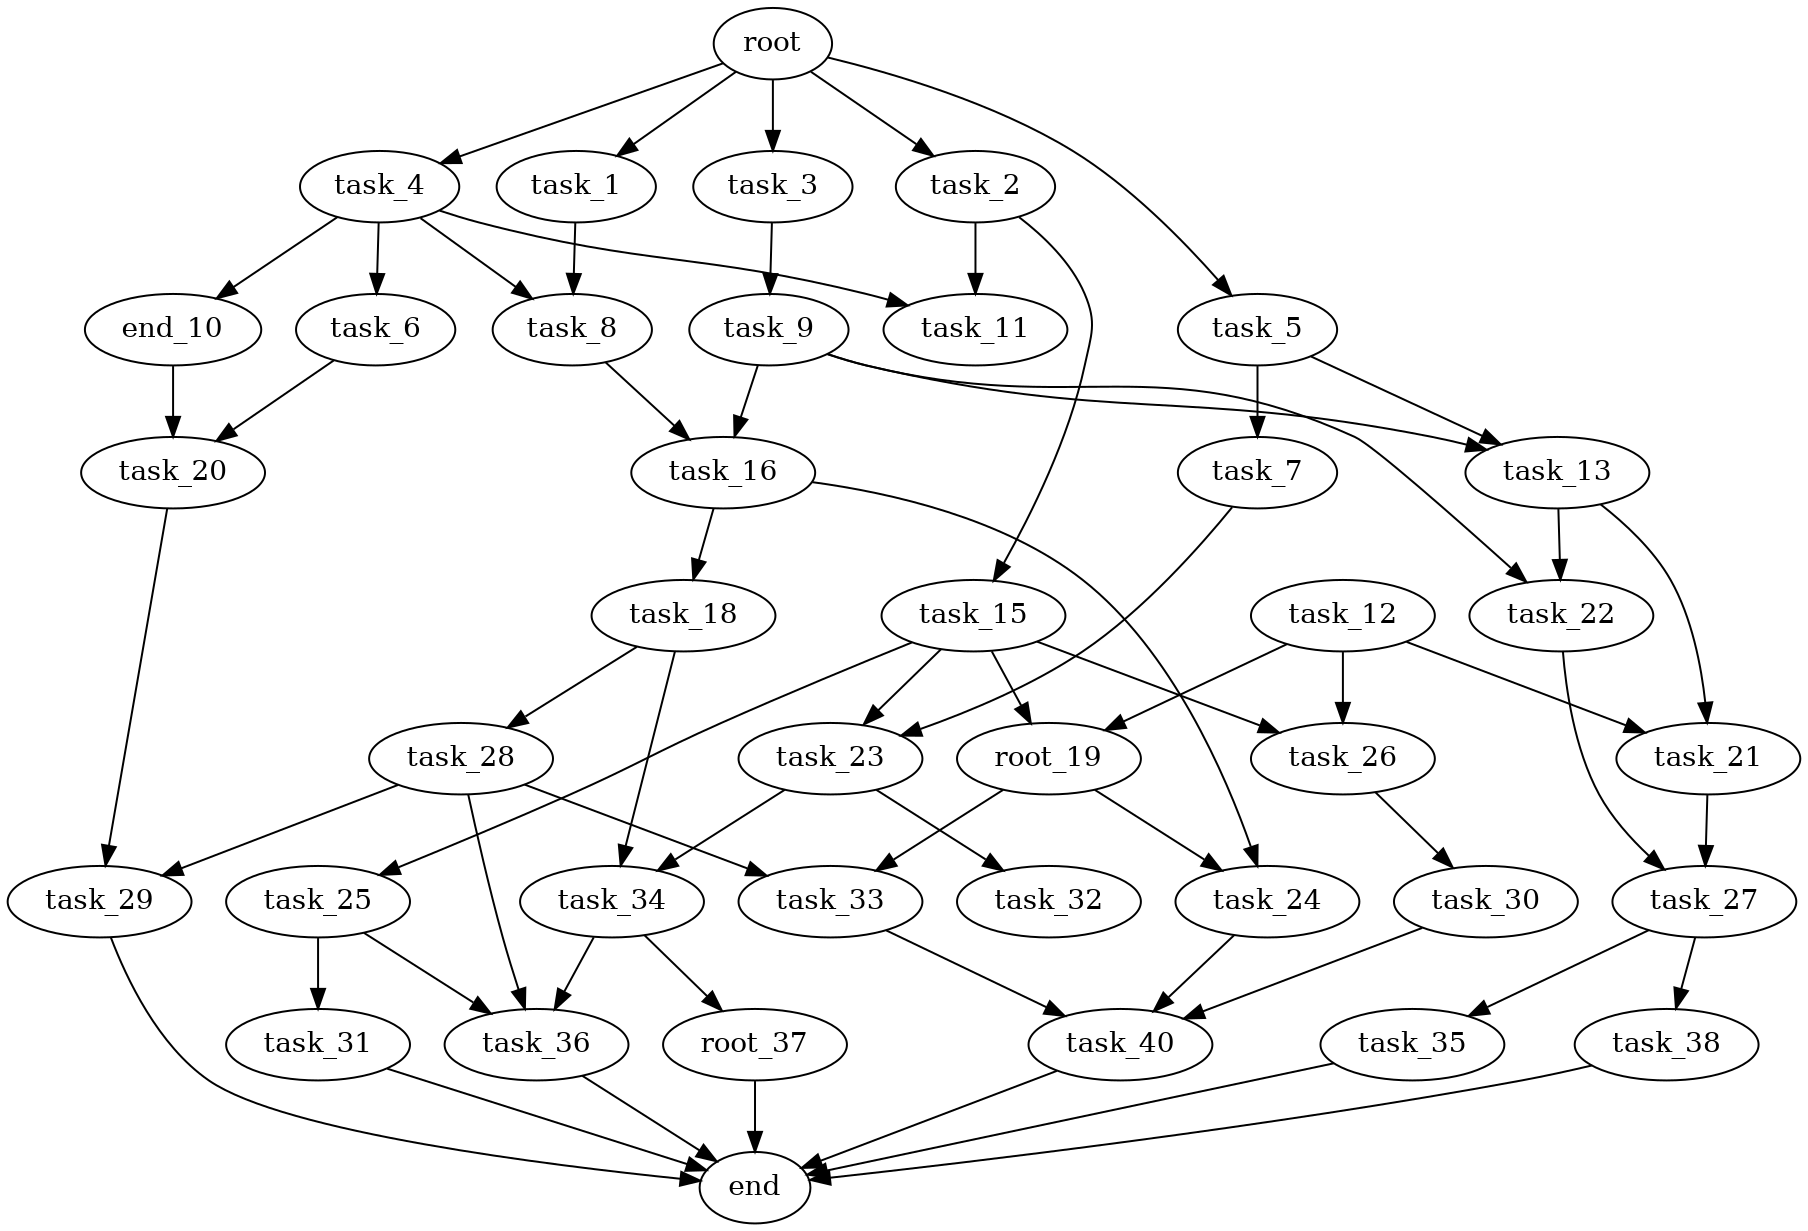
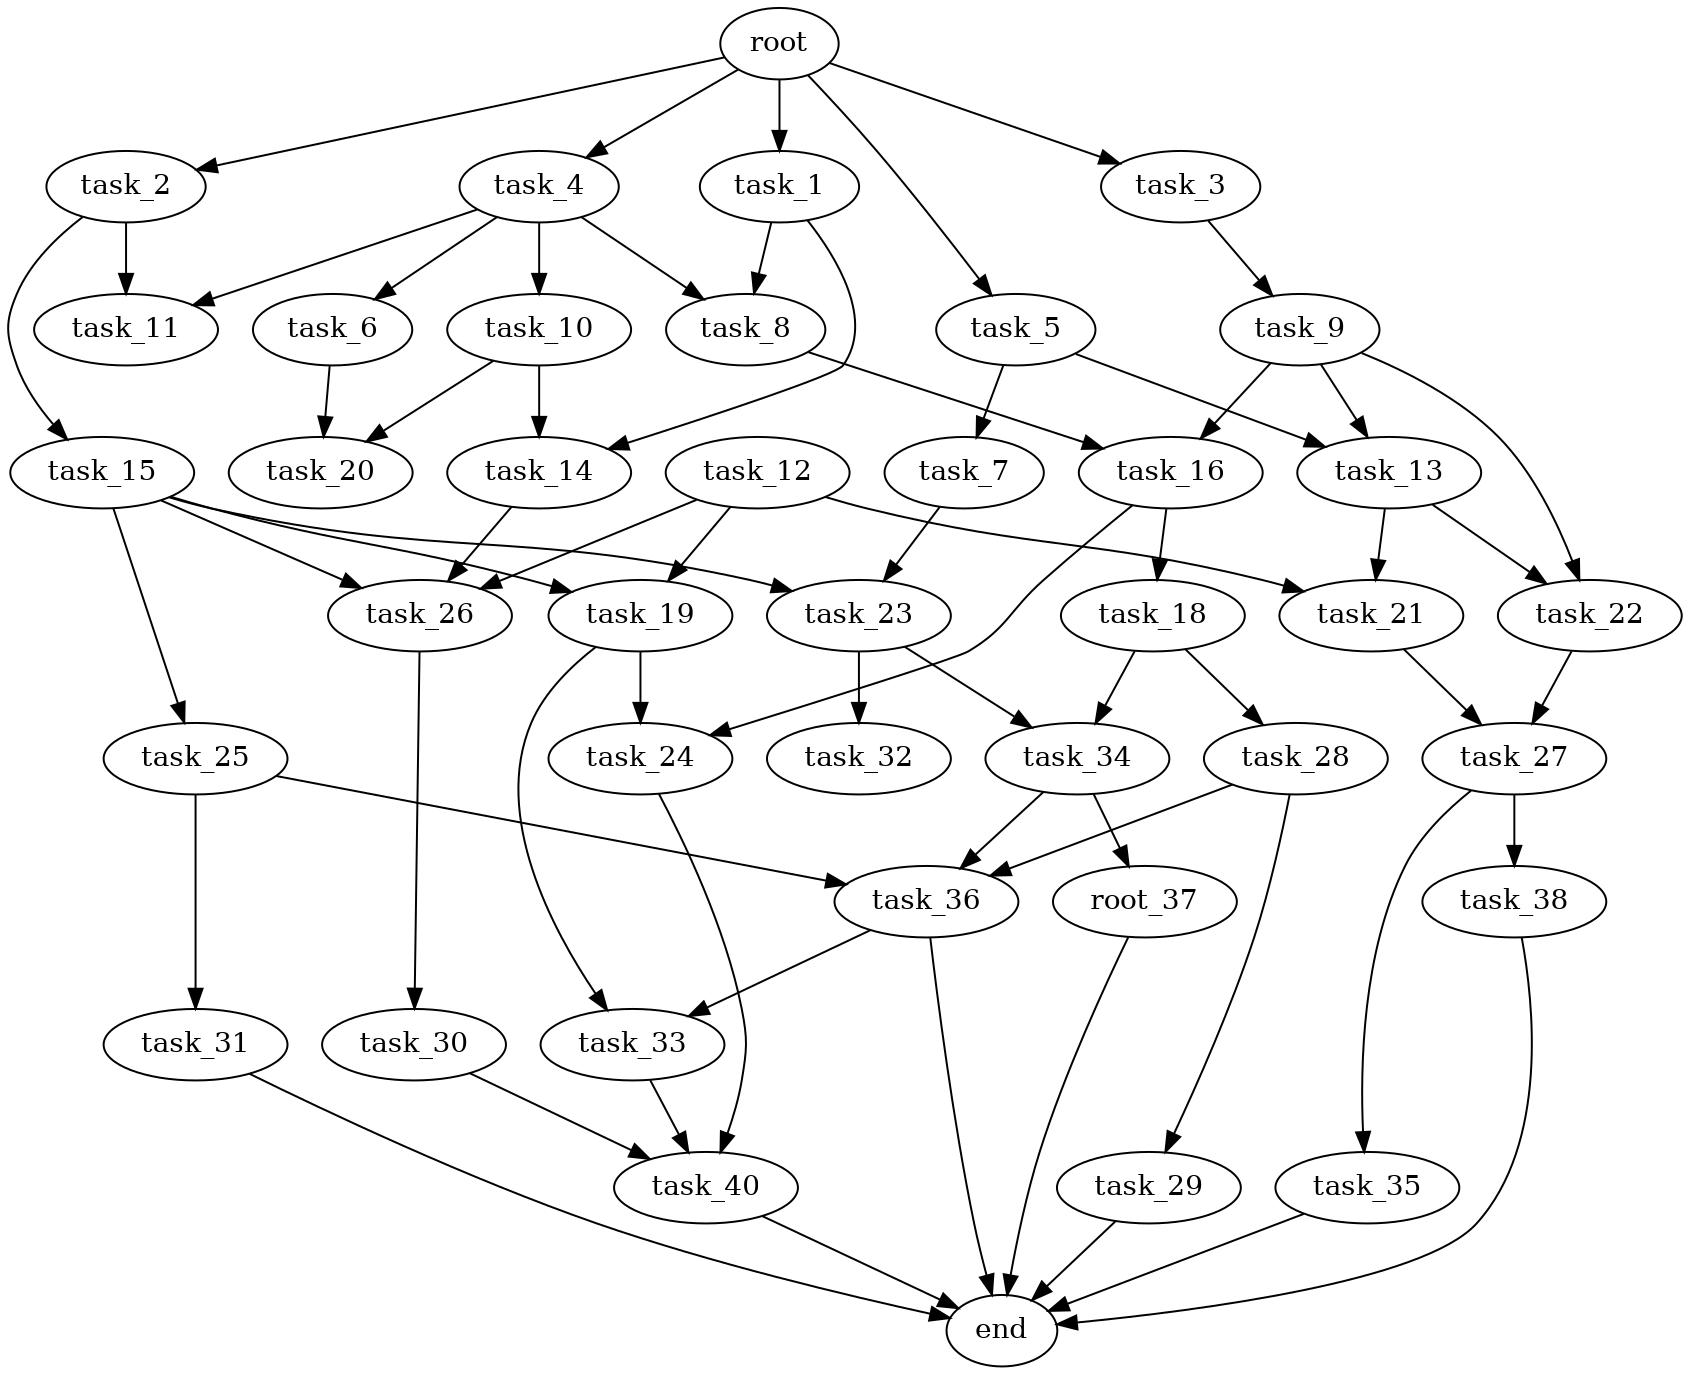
(173, 330) -> (539, 330)
none -> (539, 473)
(138, 677) -> none
(1049, 759) -> (640, 616)
(647, 831) -> (789, 969)
